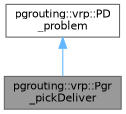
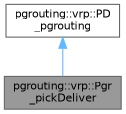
(63, 21) -> (63, 21)
